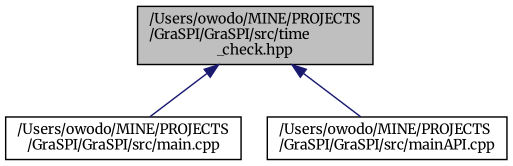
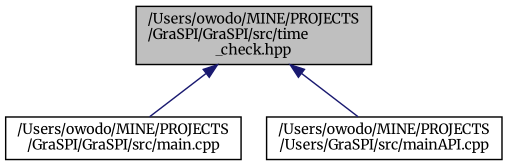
(387, 138) -> (384, 138)
